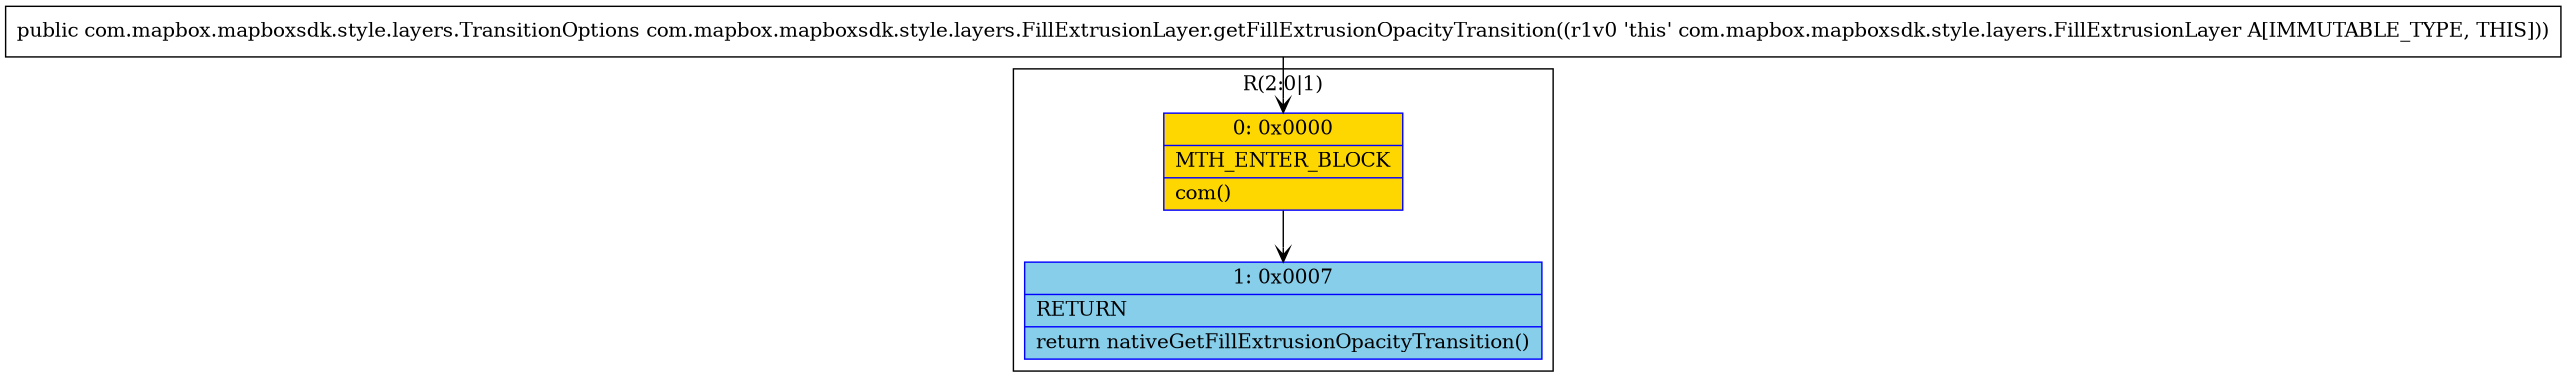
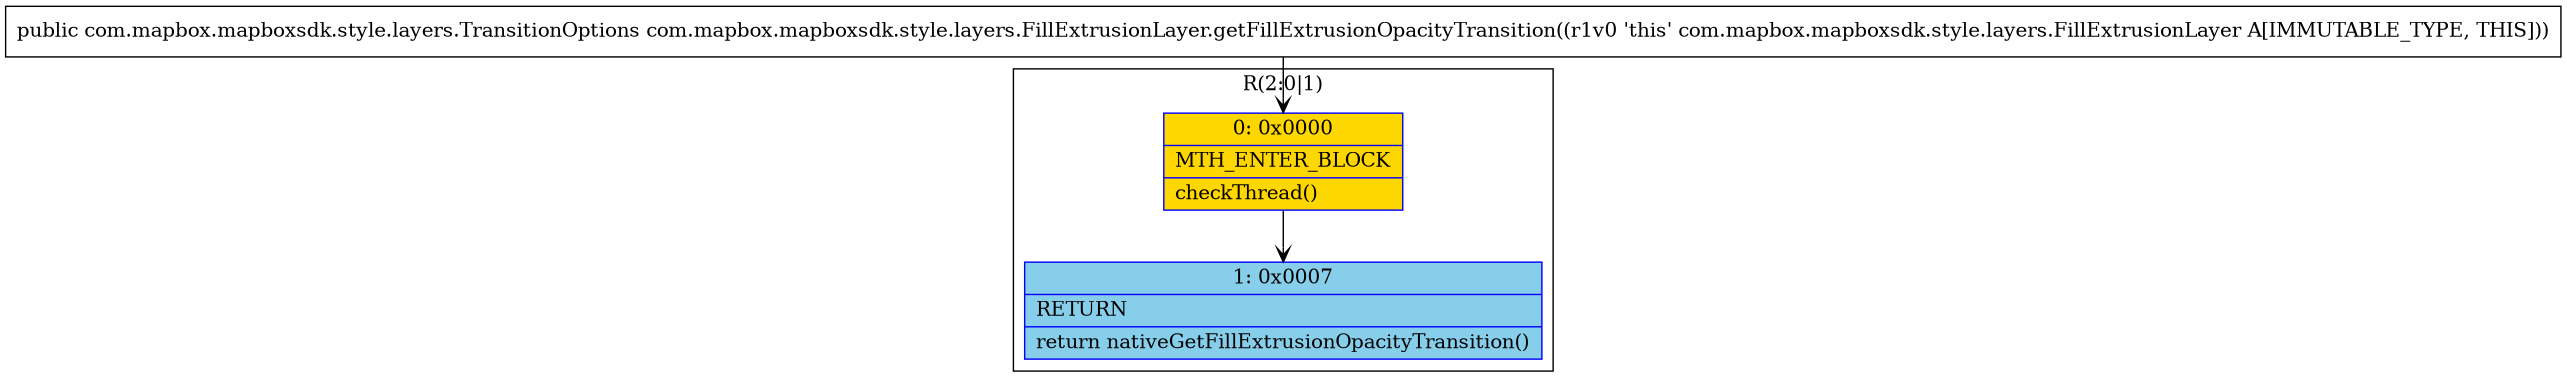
(1203, 193) -> (1247, 193)
